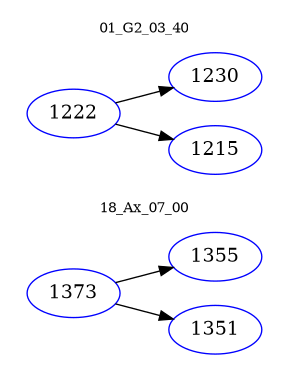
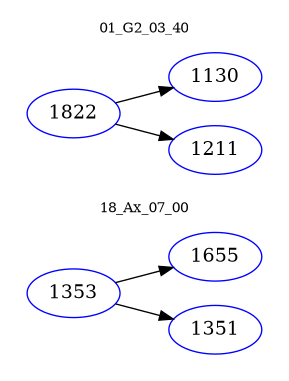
(215, 77) -> (215, 77)
(74, 114) -> (74, 114)
(215, 150) -> (215, 150)
(215, 257) -> (215, 257)
(74, 293) -> (74, 293)
